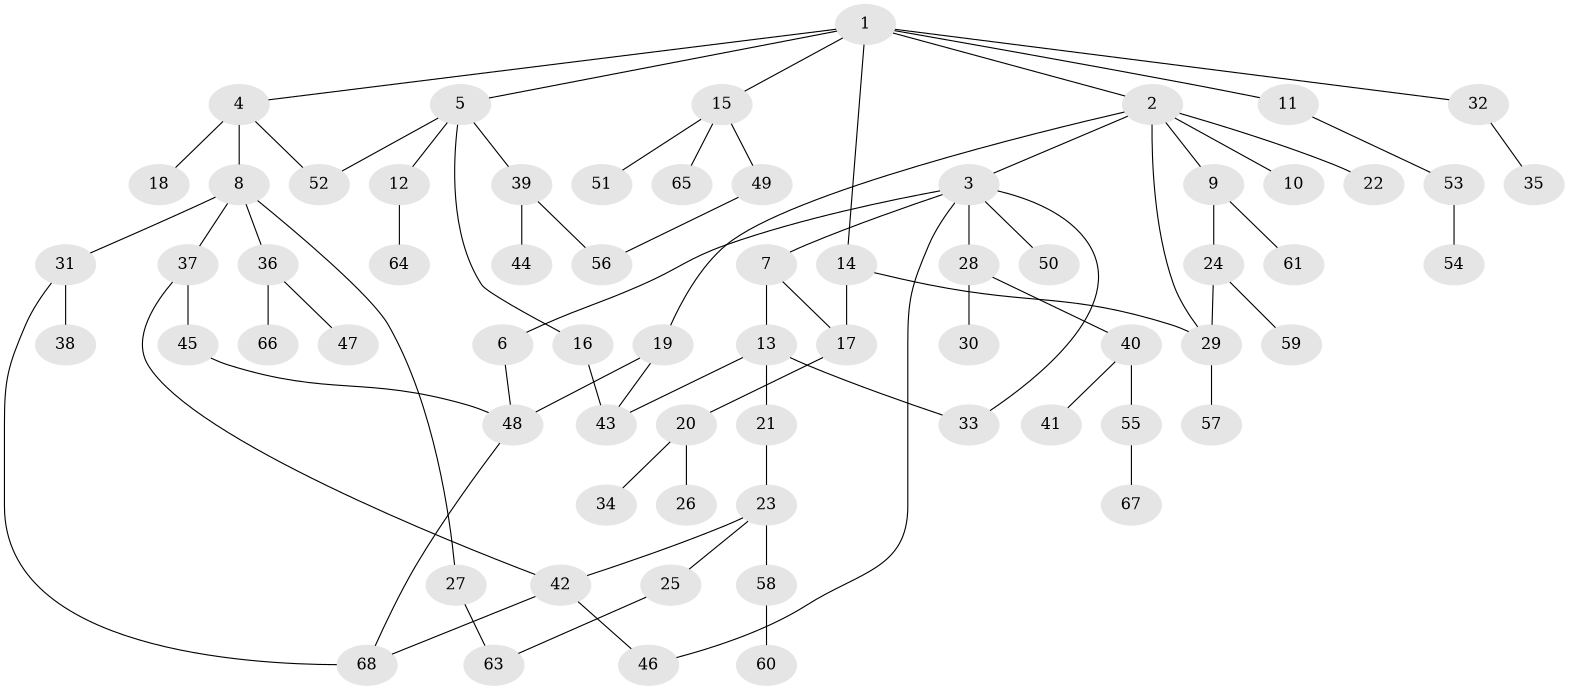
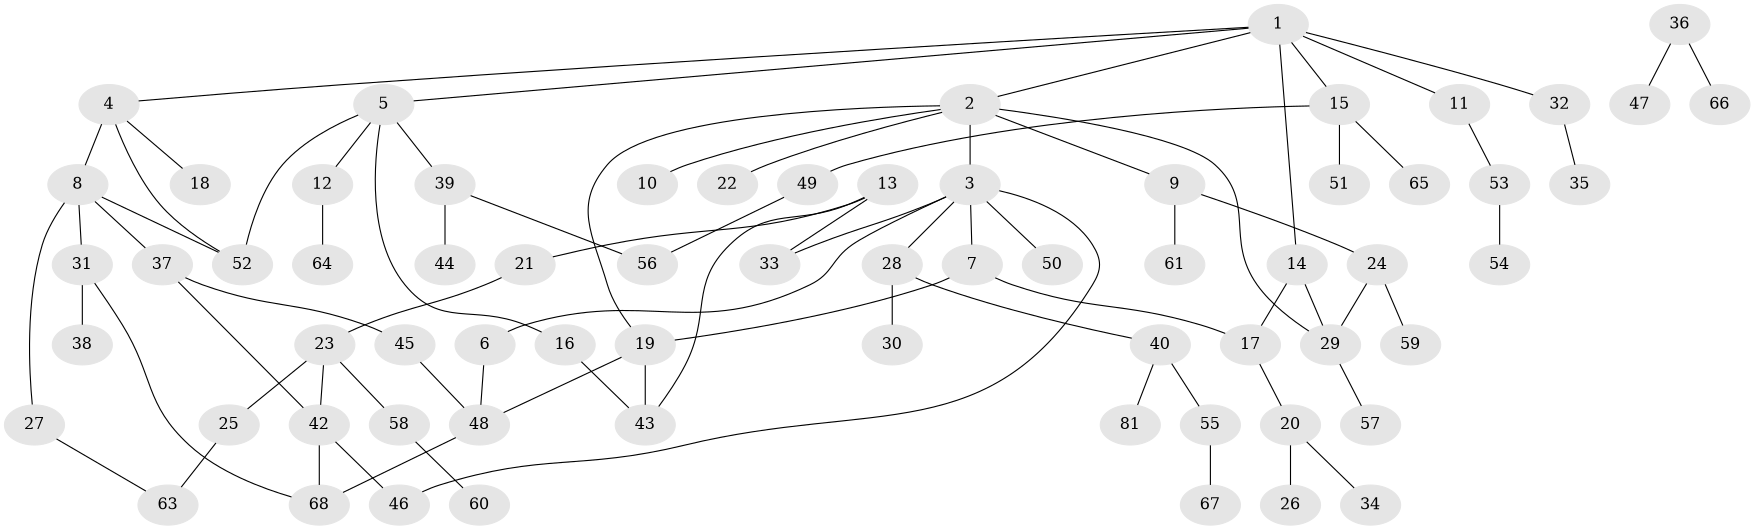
(254, 225) -> (160, 225)
(767, 305) -> (814, 316)
(1051, 425) -> (1130, 425)
